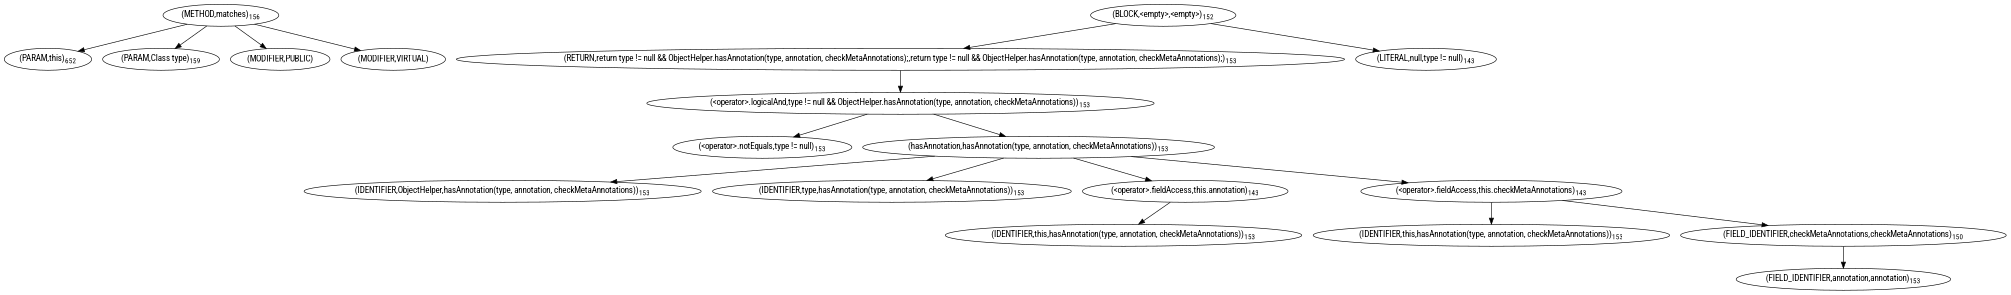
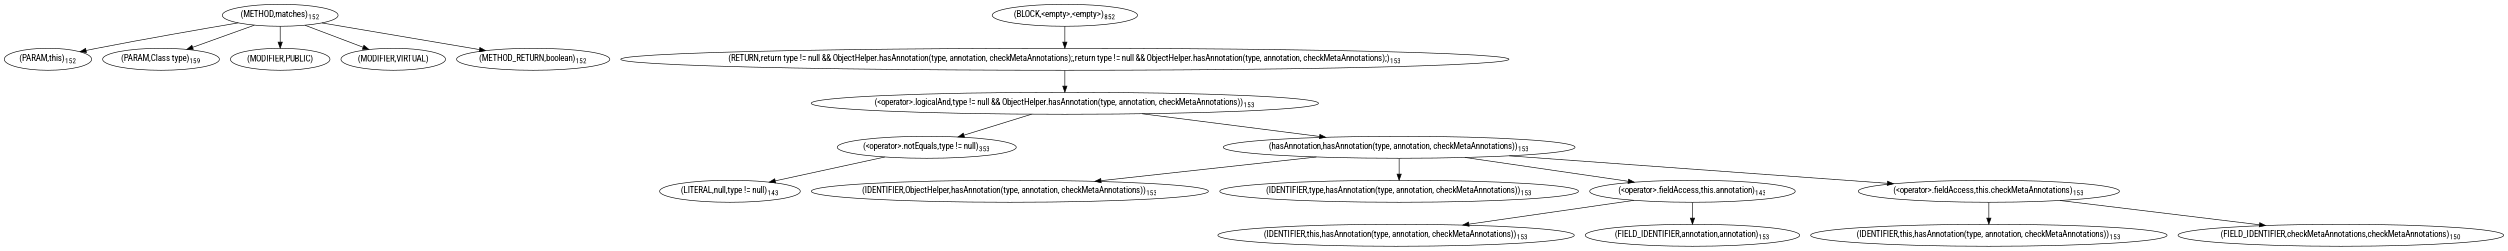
(255, 14) -> (314, 14)
(1208, 14) -> (1110, 14)
(1292, 37) -> (830, 169)
(71, 58) -> (71, 58)
none -> (533, 59)
(820, 146) -> (985, 146)
(1581, 190) -> (2079, 190)
(1843, 254) -> (1692, 210)
